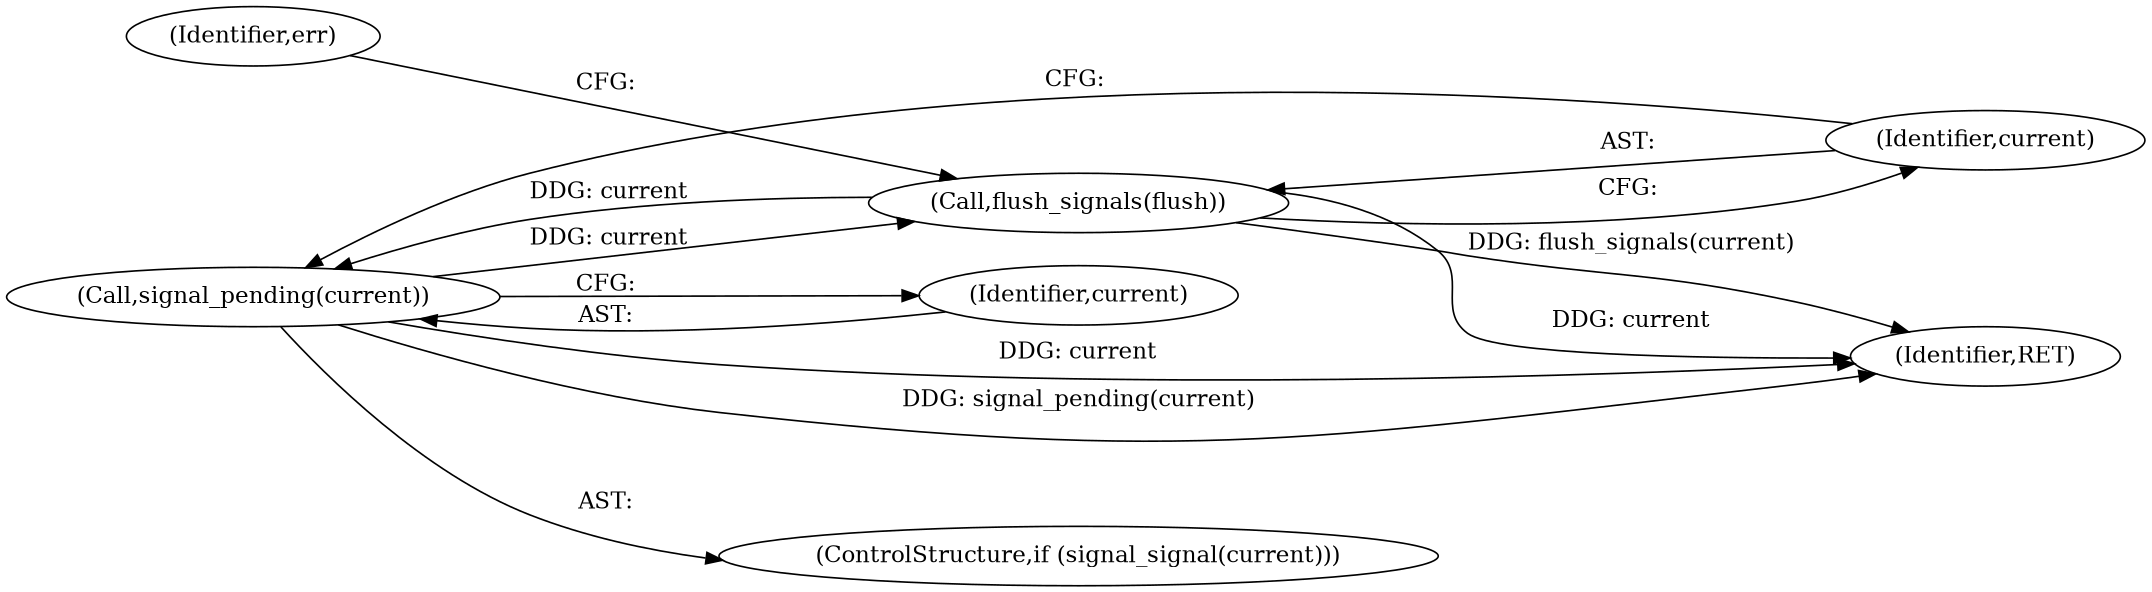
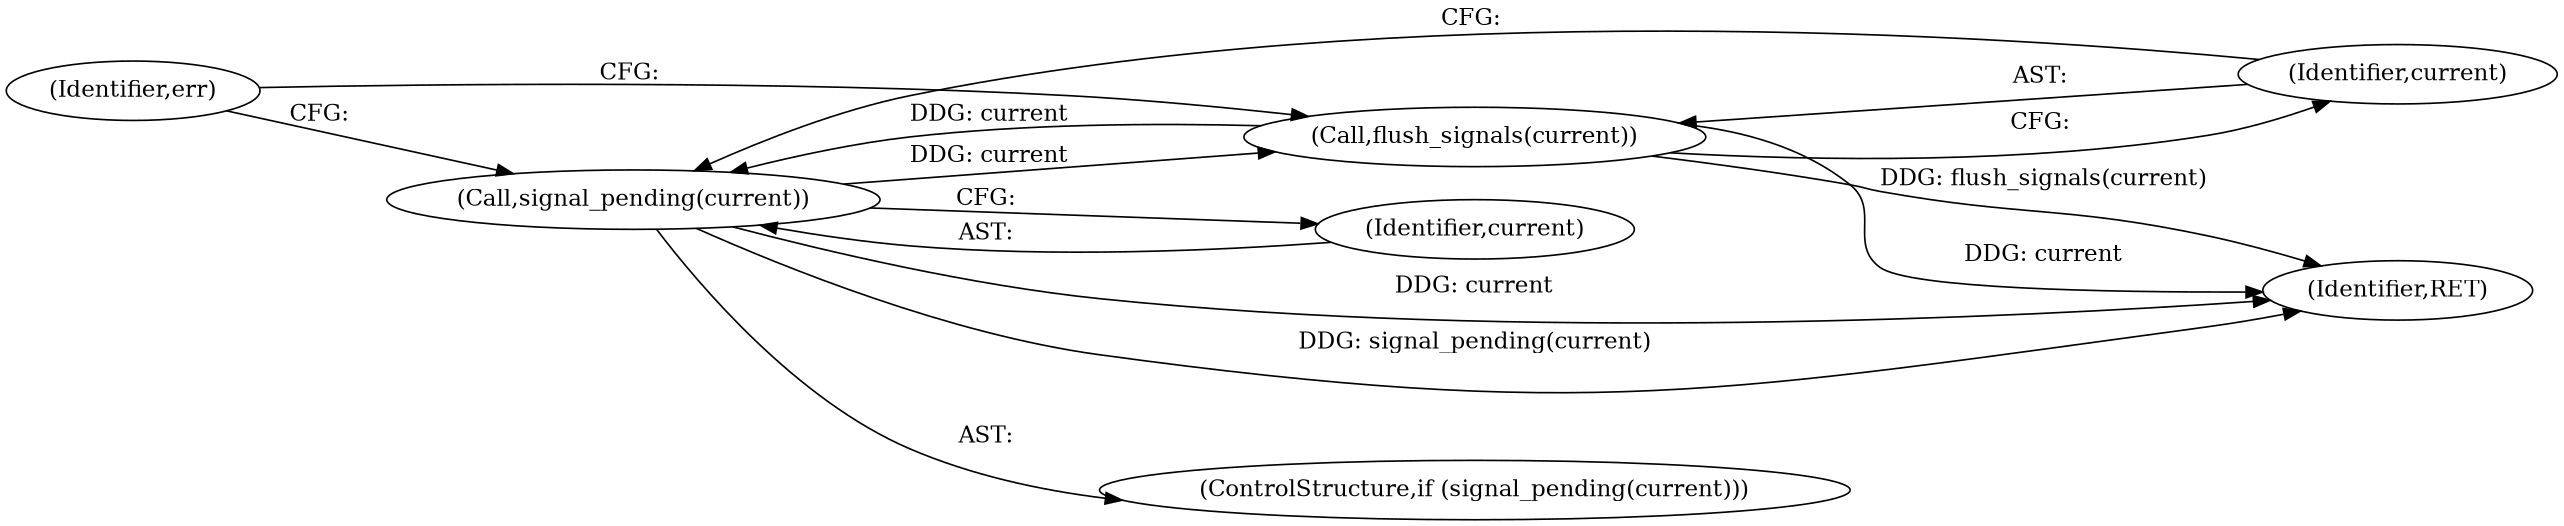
none -> (362, 140)
(1079, 203) -> (1475, 137)
(1079, 556) -> (1475, 490)
